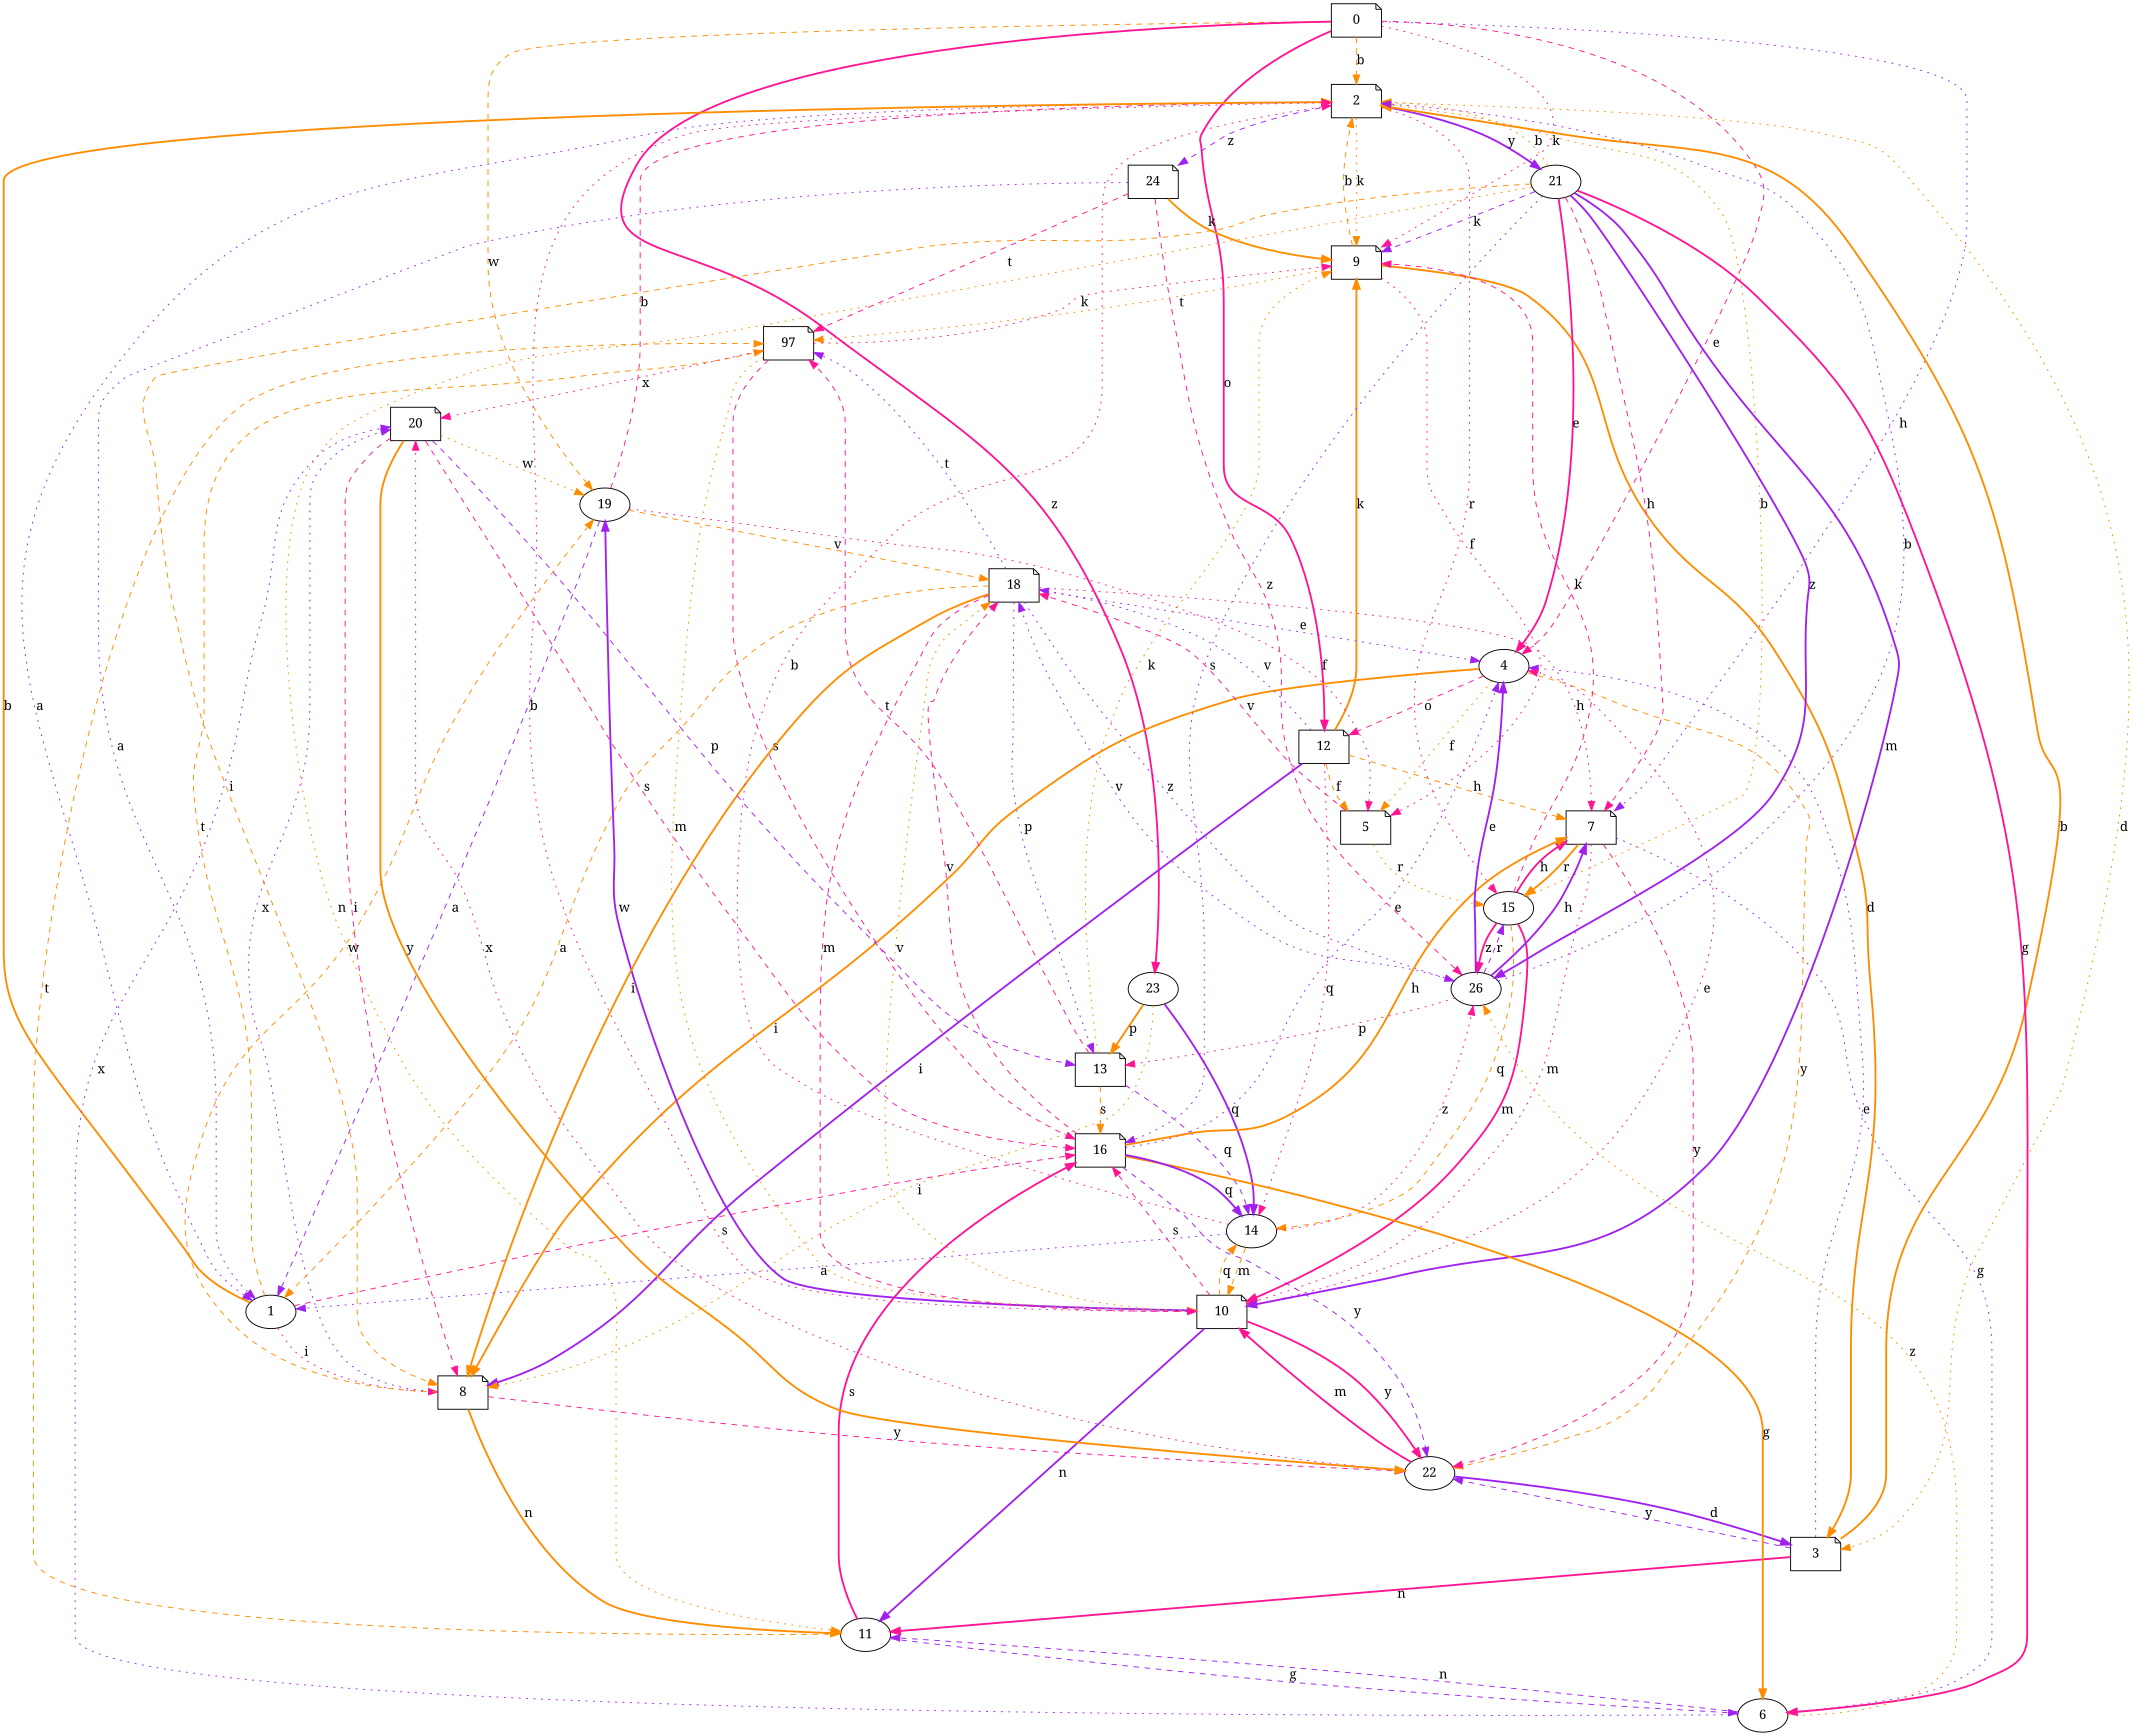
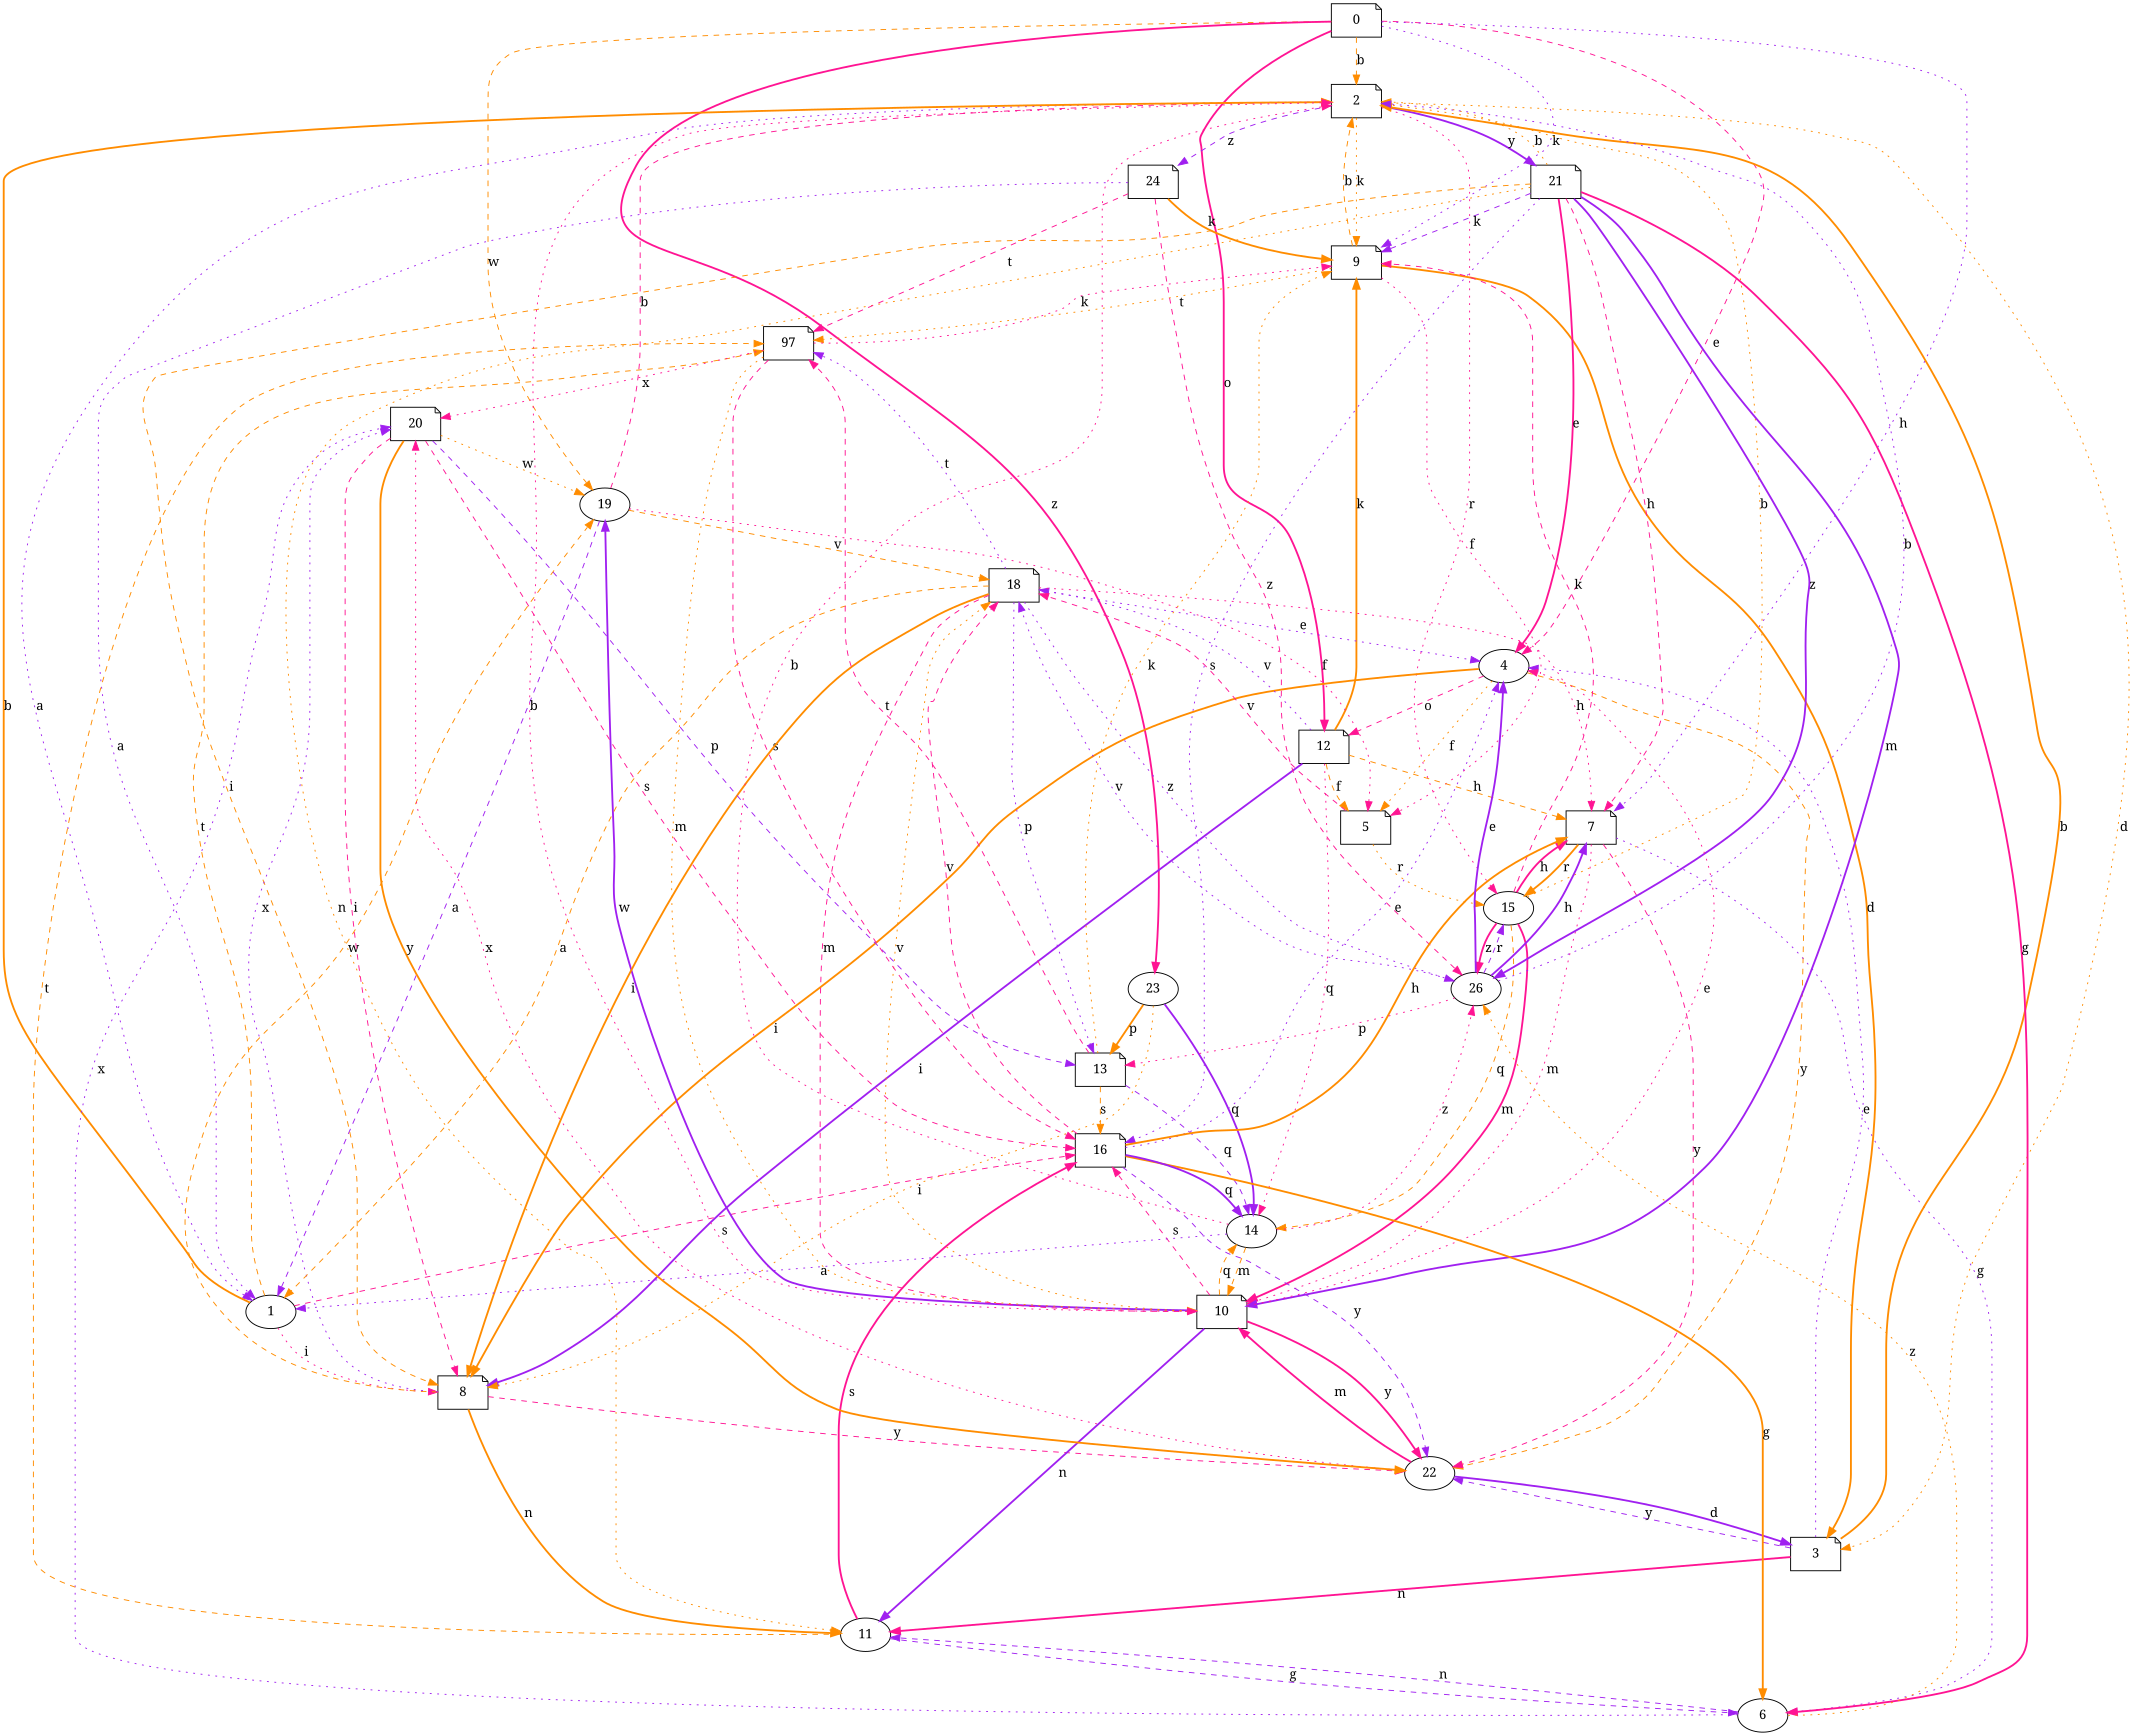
(1548, 144) -> (1548, 144)
(1556, 182) -> (1556, 182)
